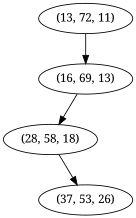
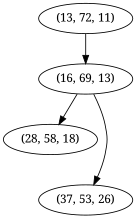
(66, 166) -> (107, 135)
